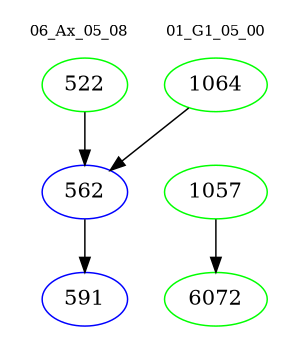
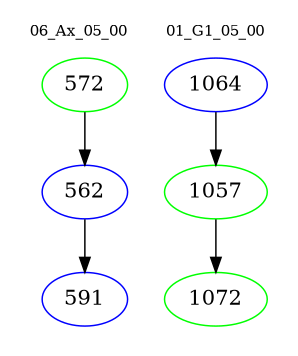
(79, 32) -> (79, 32)
(85, 85) -> (85, 85)
(216, 85) -> (216, 85)
(162, 129) -> (216, 131)
(216, 299) -> (216, 299)
